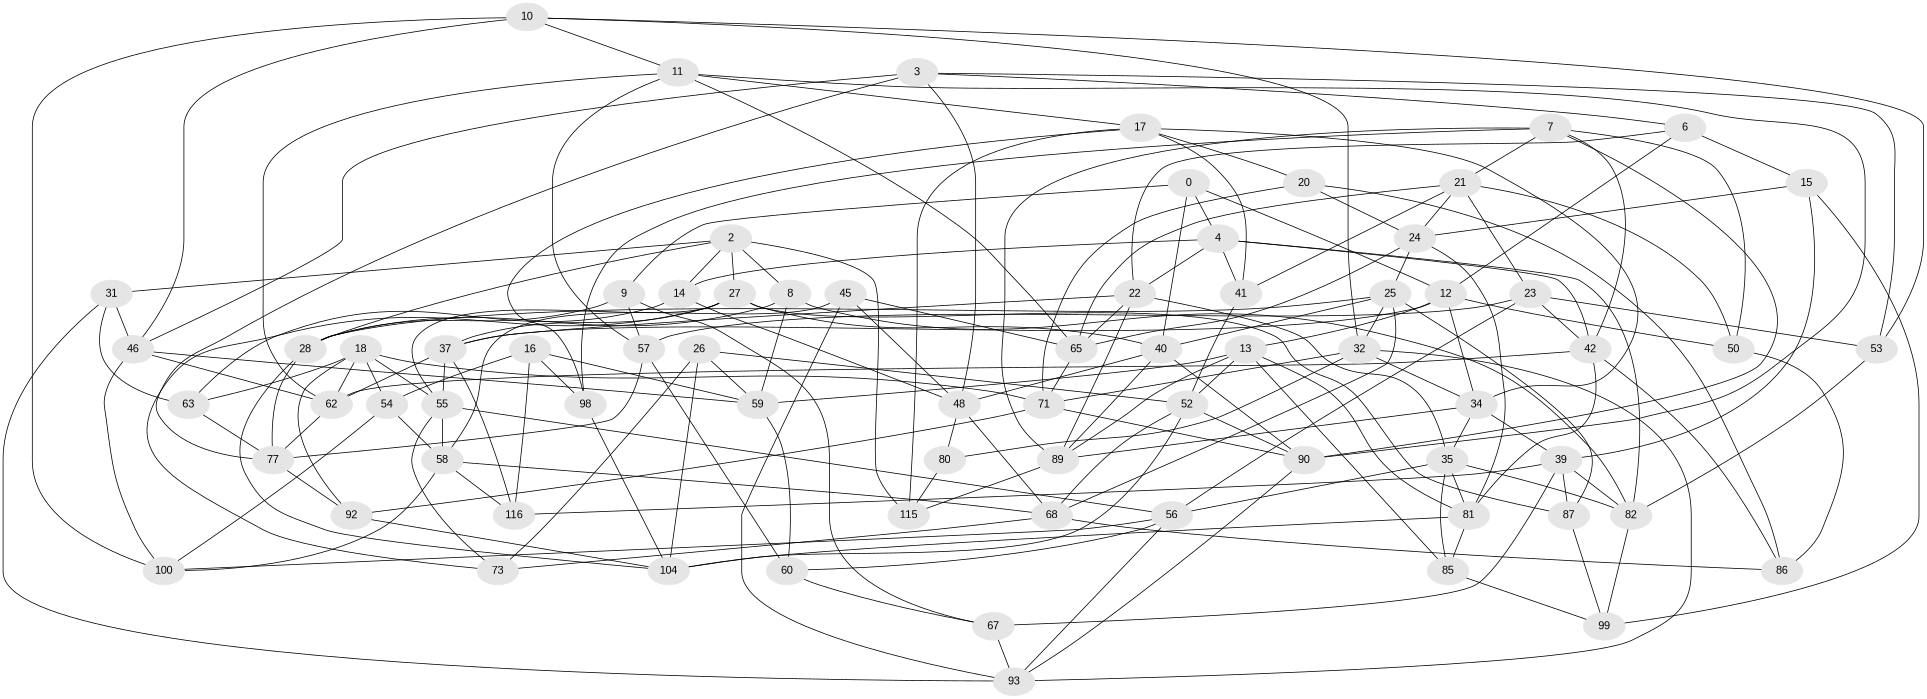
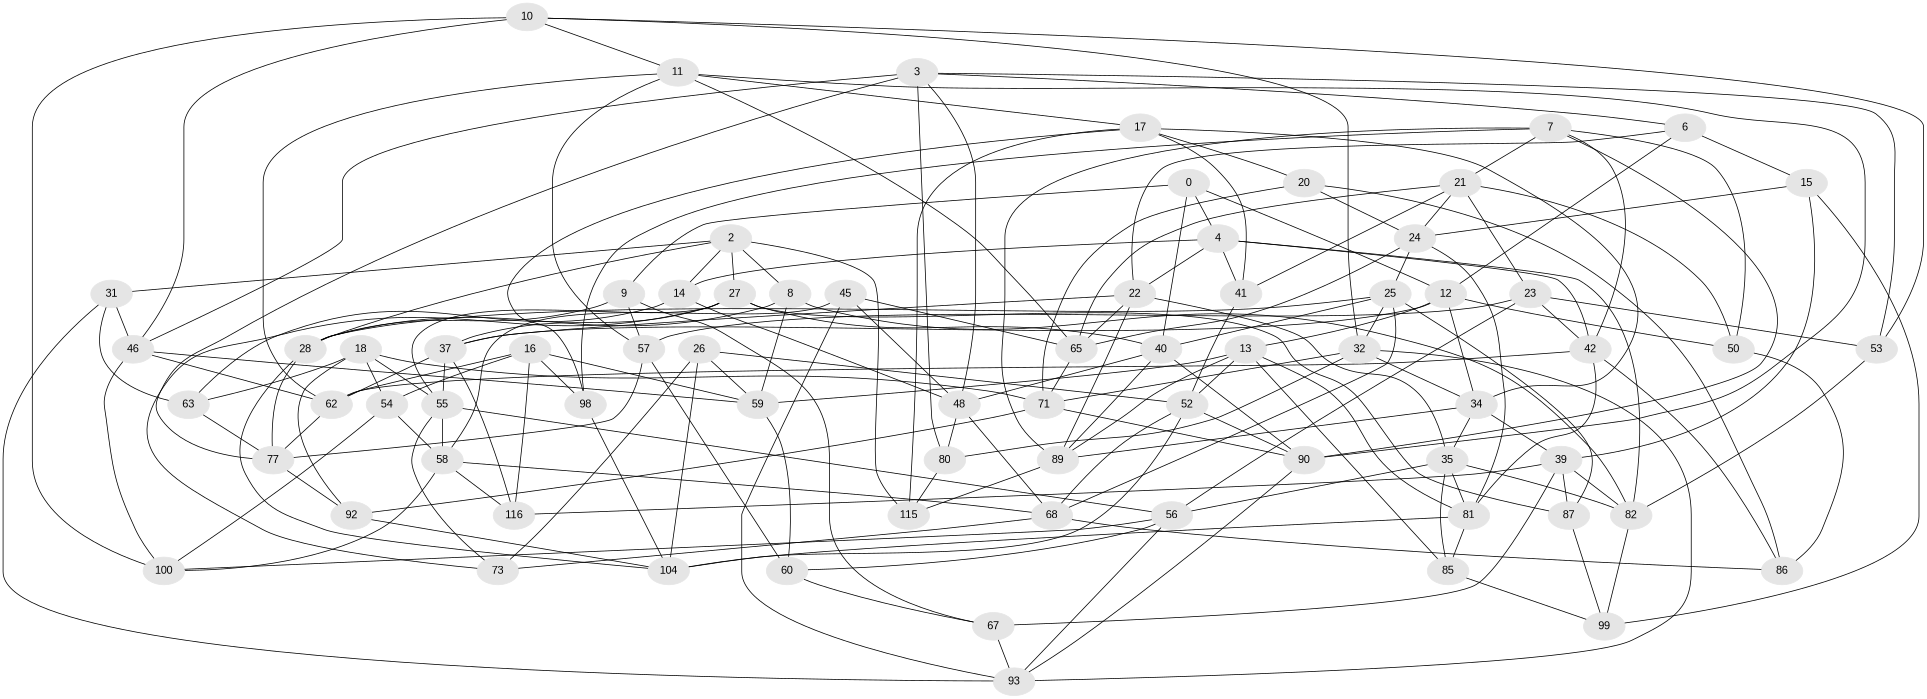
none -> (925, 267)
(346, 377) -> (396, 382)
